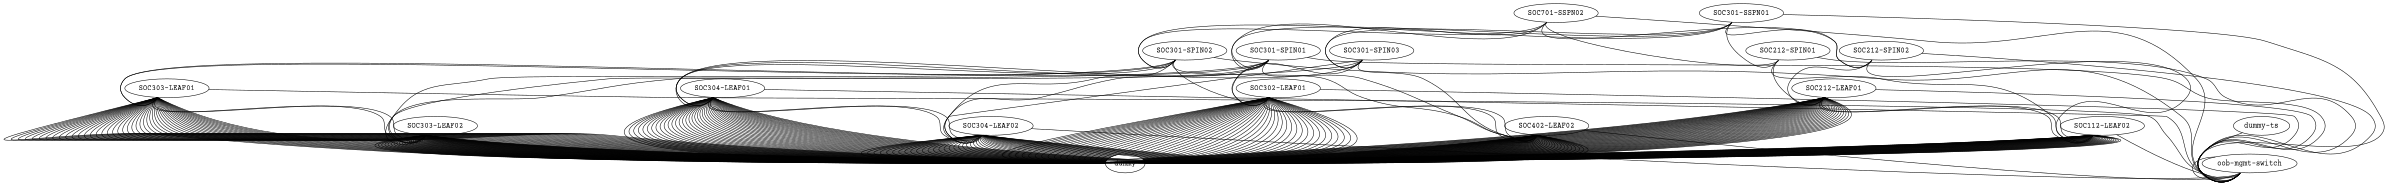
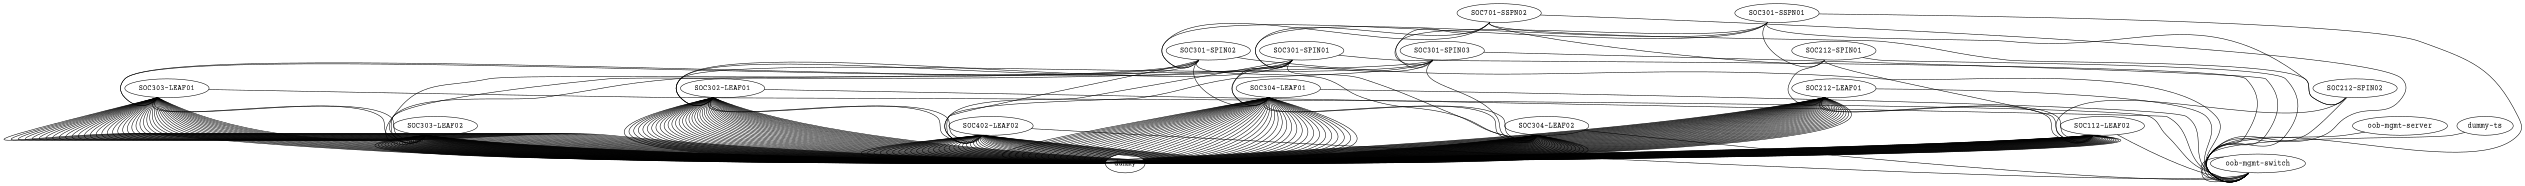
none -> (1974, 66)
(1803, 70) -> none
none -> (2400, 126)
